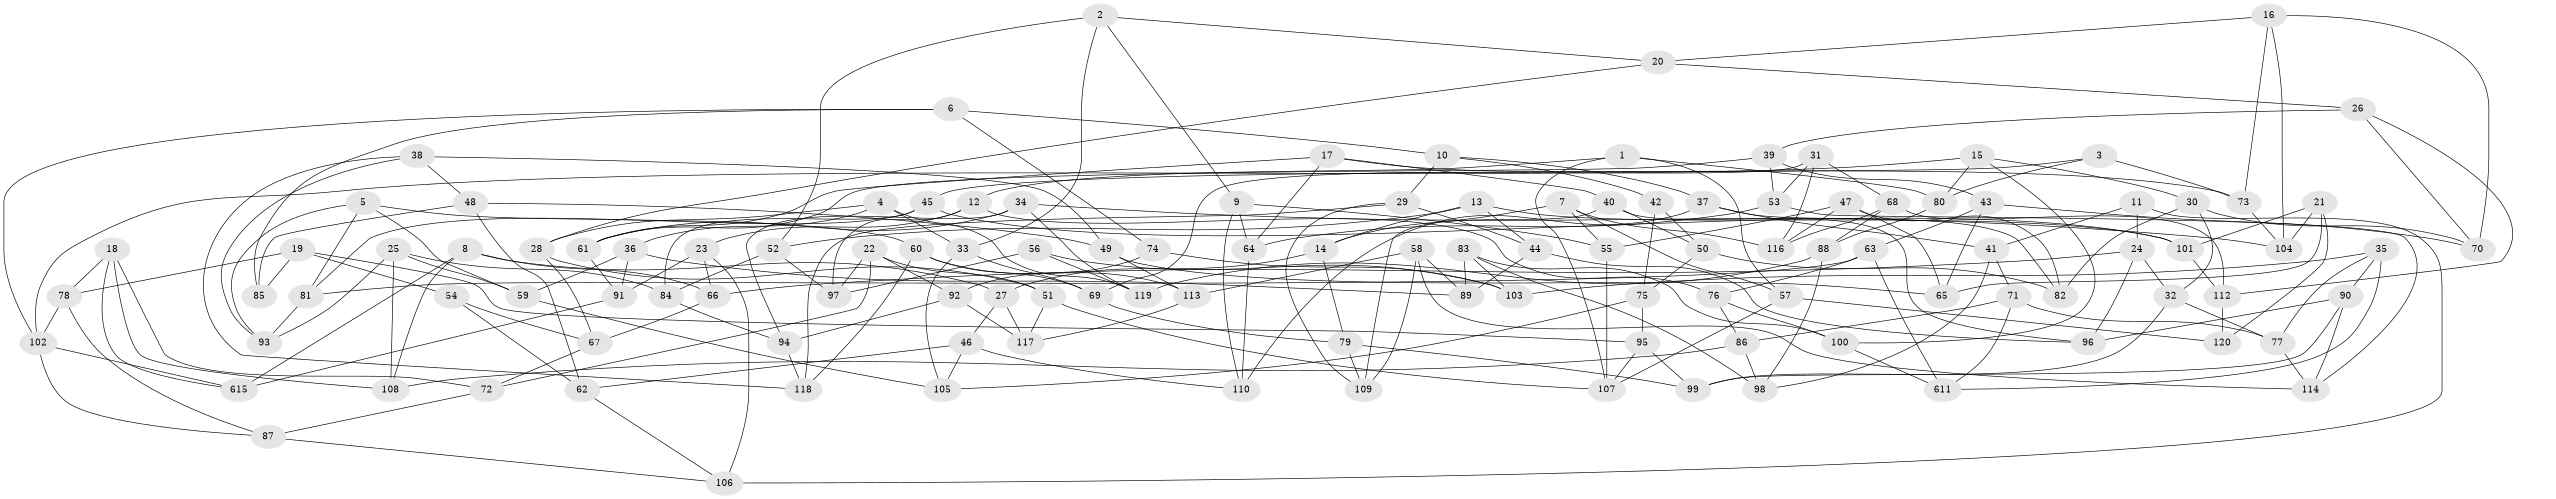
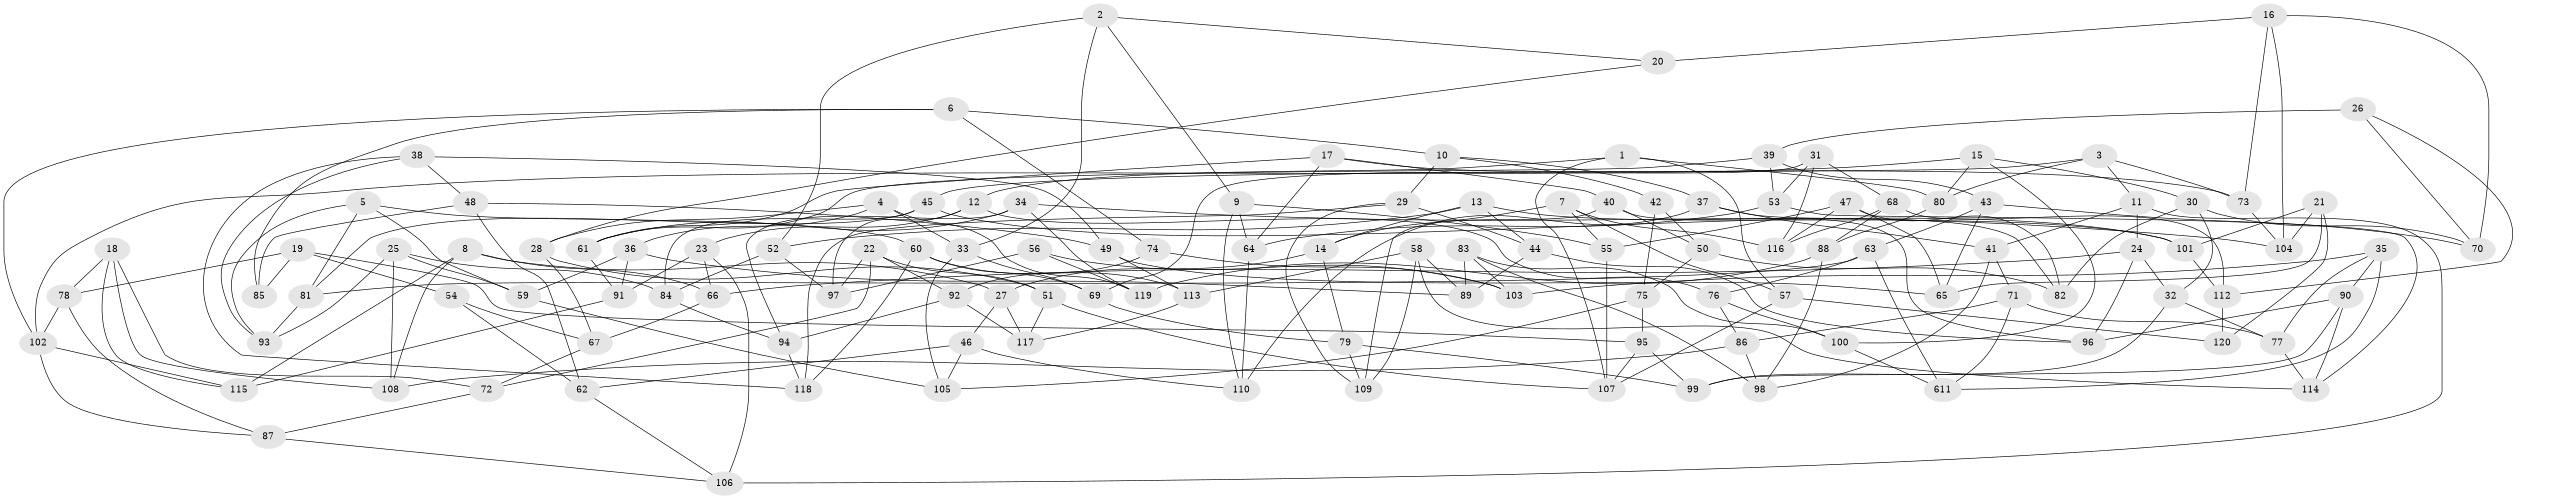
(2008, 86) -> none
none -> (2115, 175)
(239, 390) -> (239, 390)
